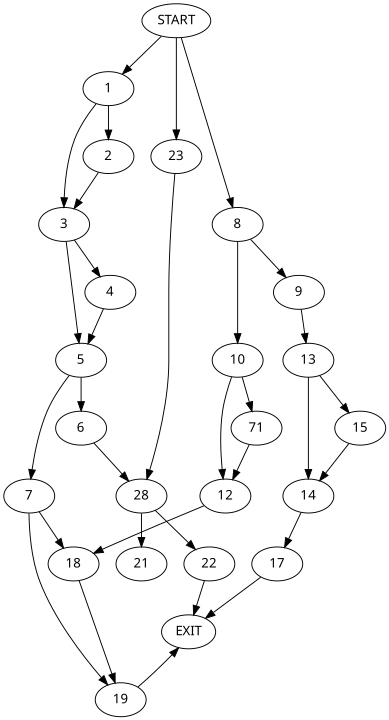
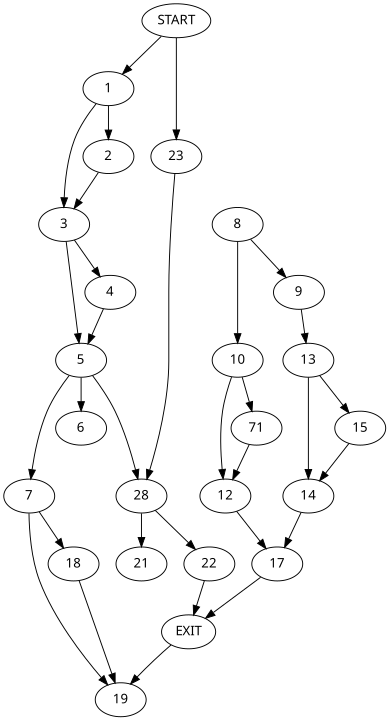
(206, 118) -> none
(108, 459) -> (119, 420)
(153, 527) -> (248, 526)
(155, 671) -> (154, 661)
